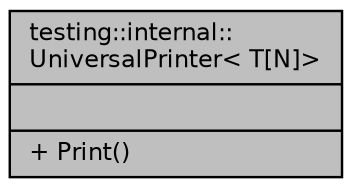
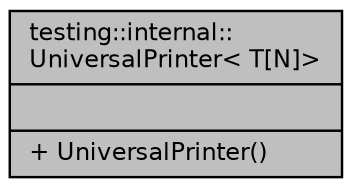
(81, 153) -> (149, 153)
